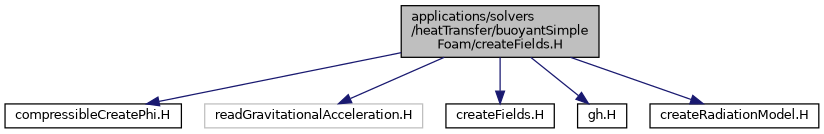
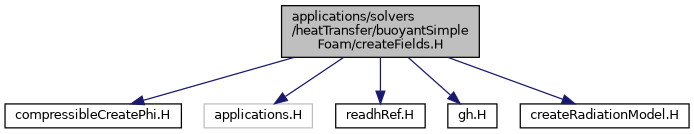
(314, 116) -> (258, 116)
(500, 116) -> (380, 116)
